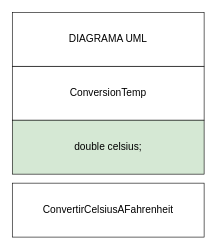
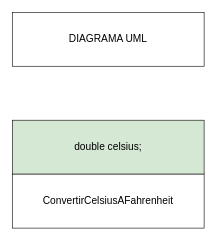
(108, 93) -> none
(108, 210) -> (108, 201)
